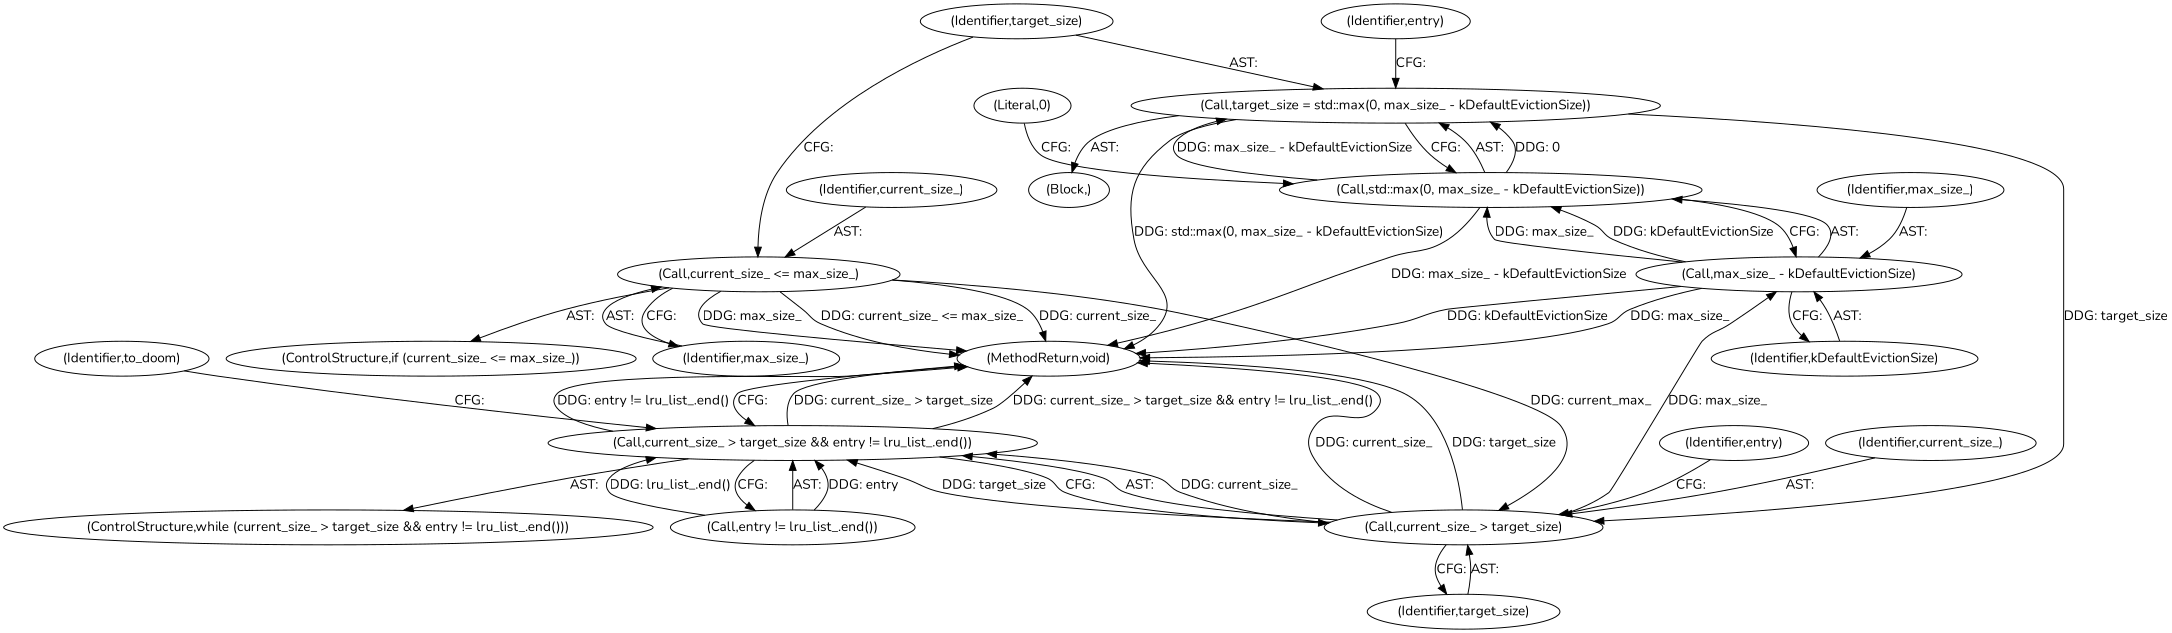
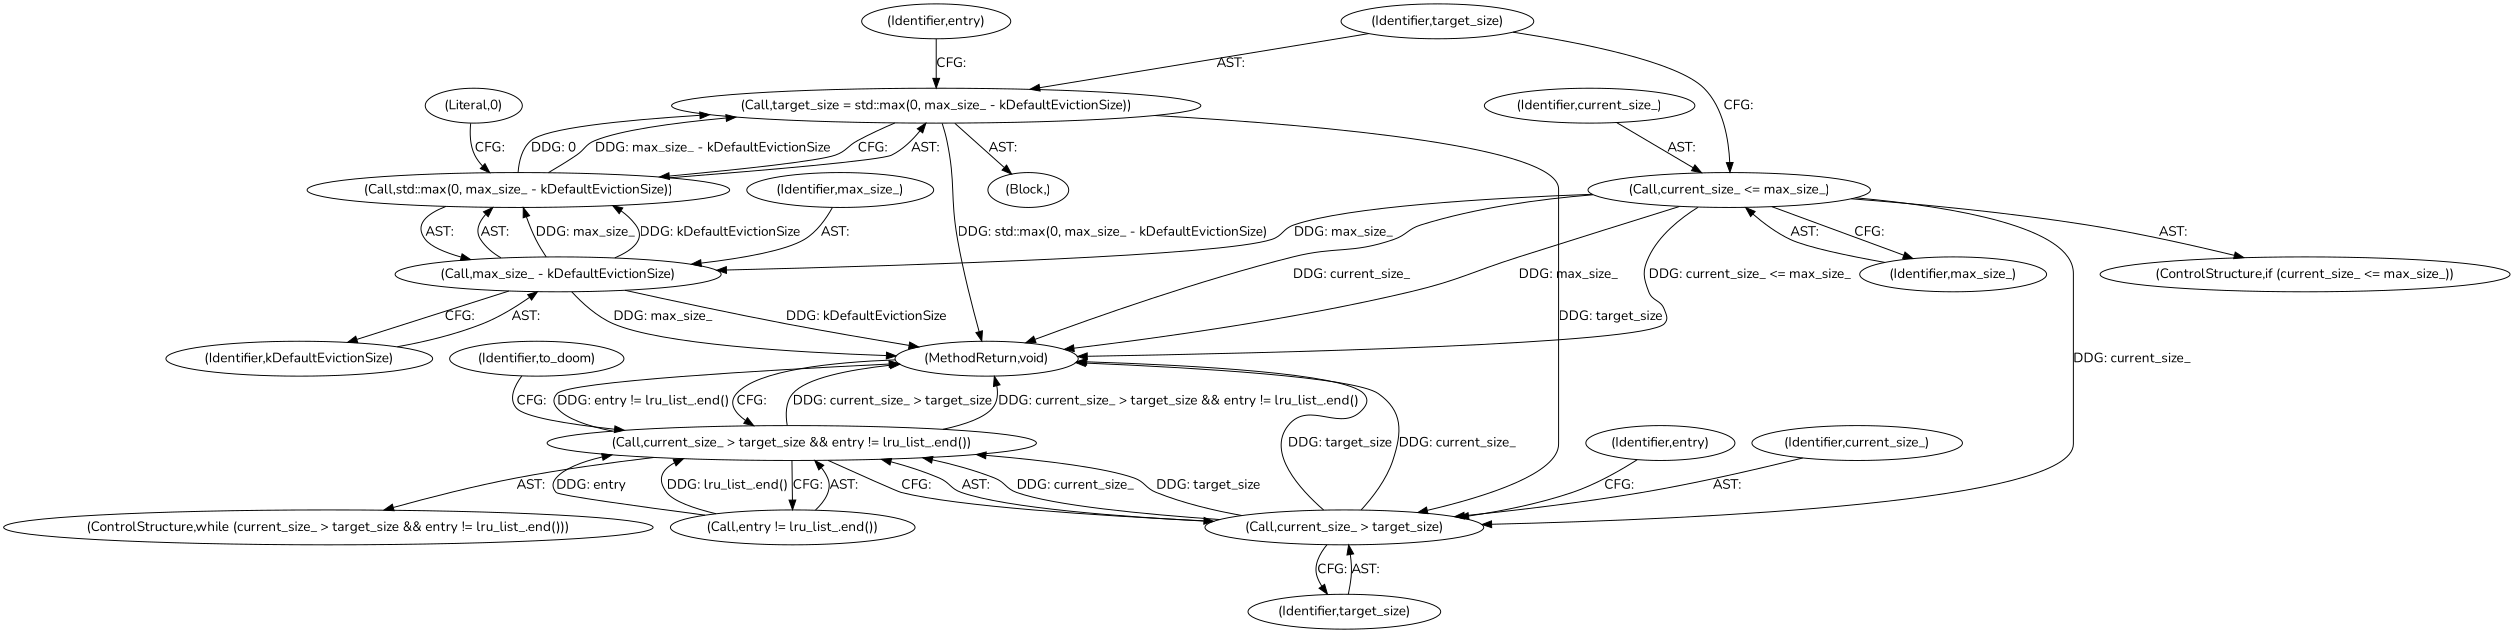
(1806, 232) -> (442, 232)
(1305, 287) -> none
(1591, 401) -> (2132, 359)
(1663, 406) -> (1163, 253)
